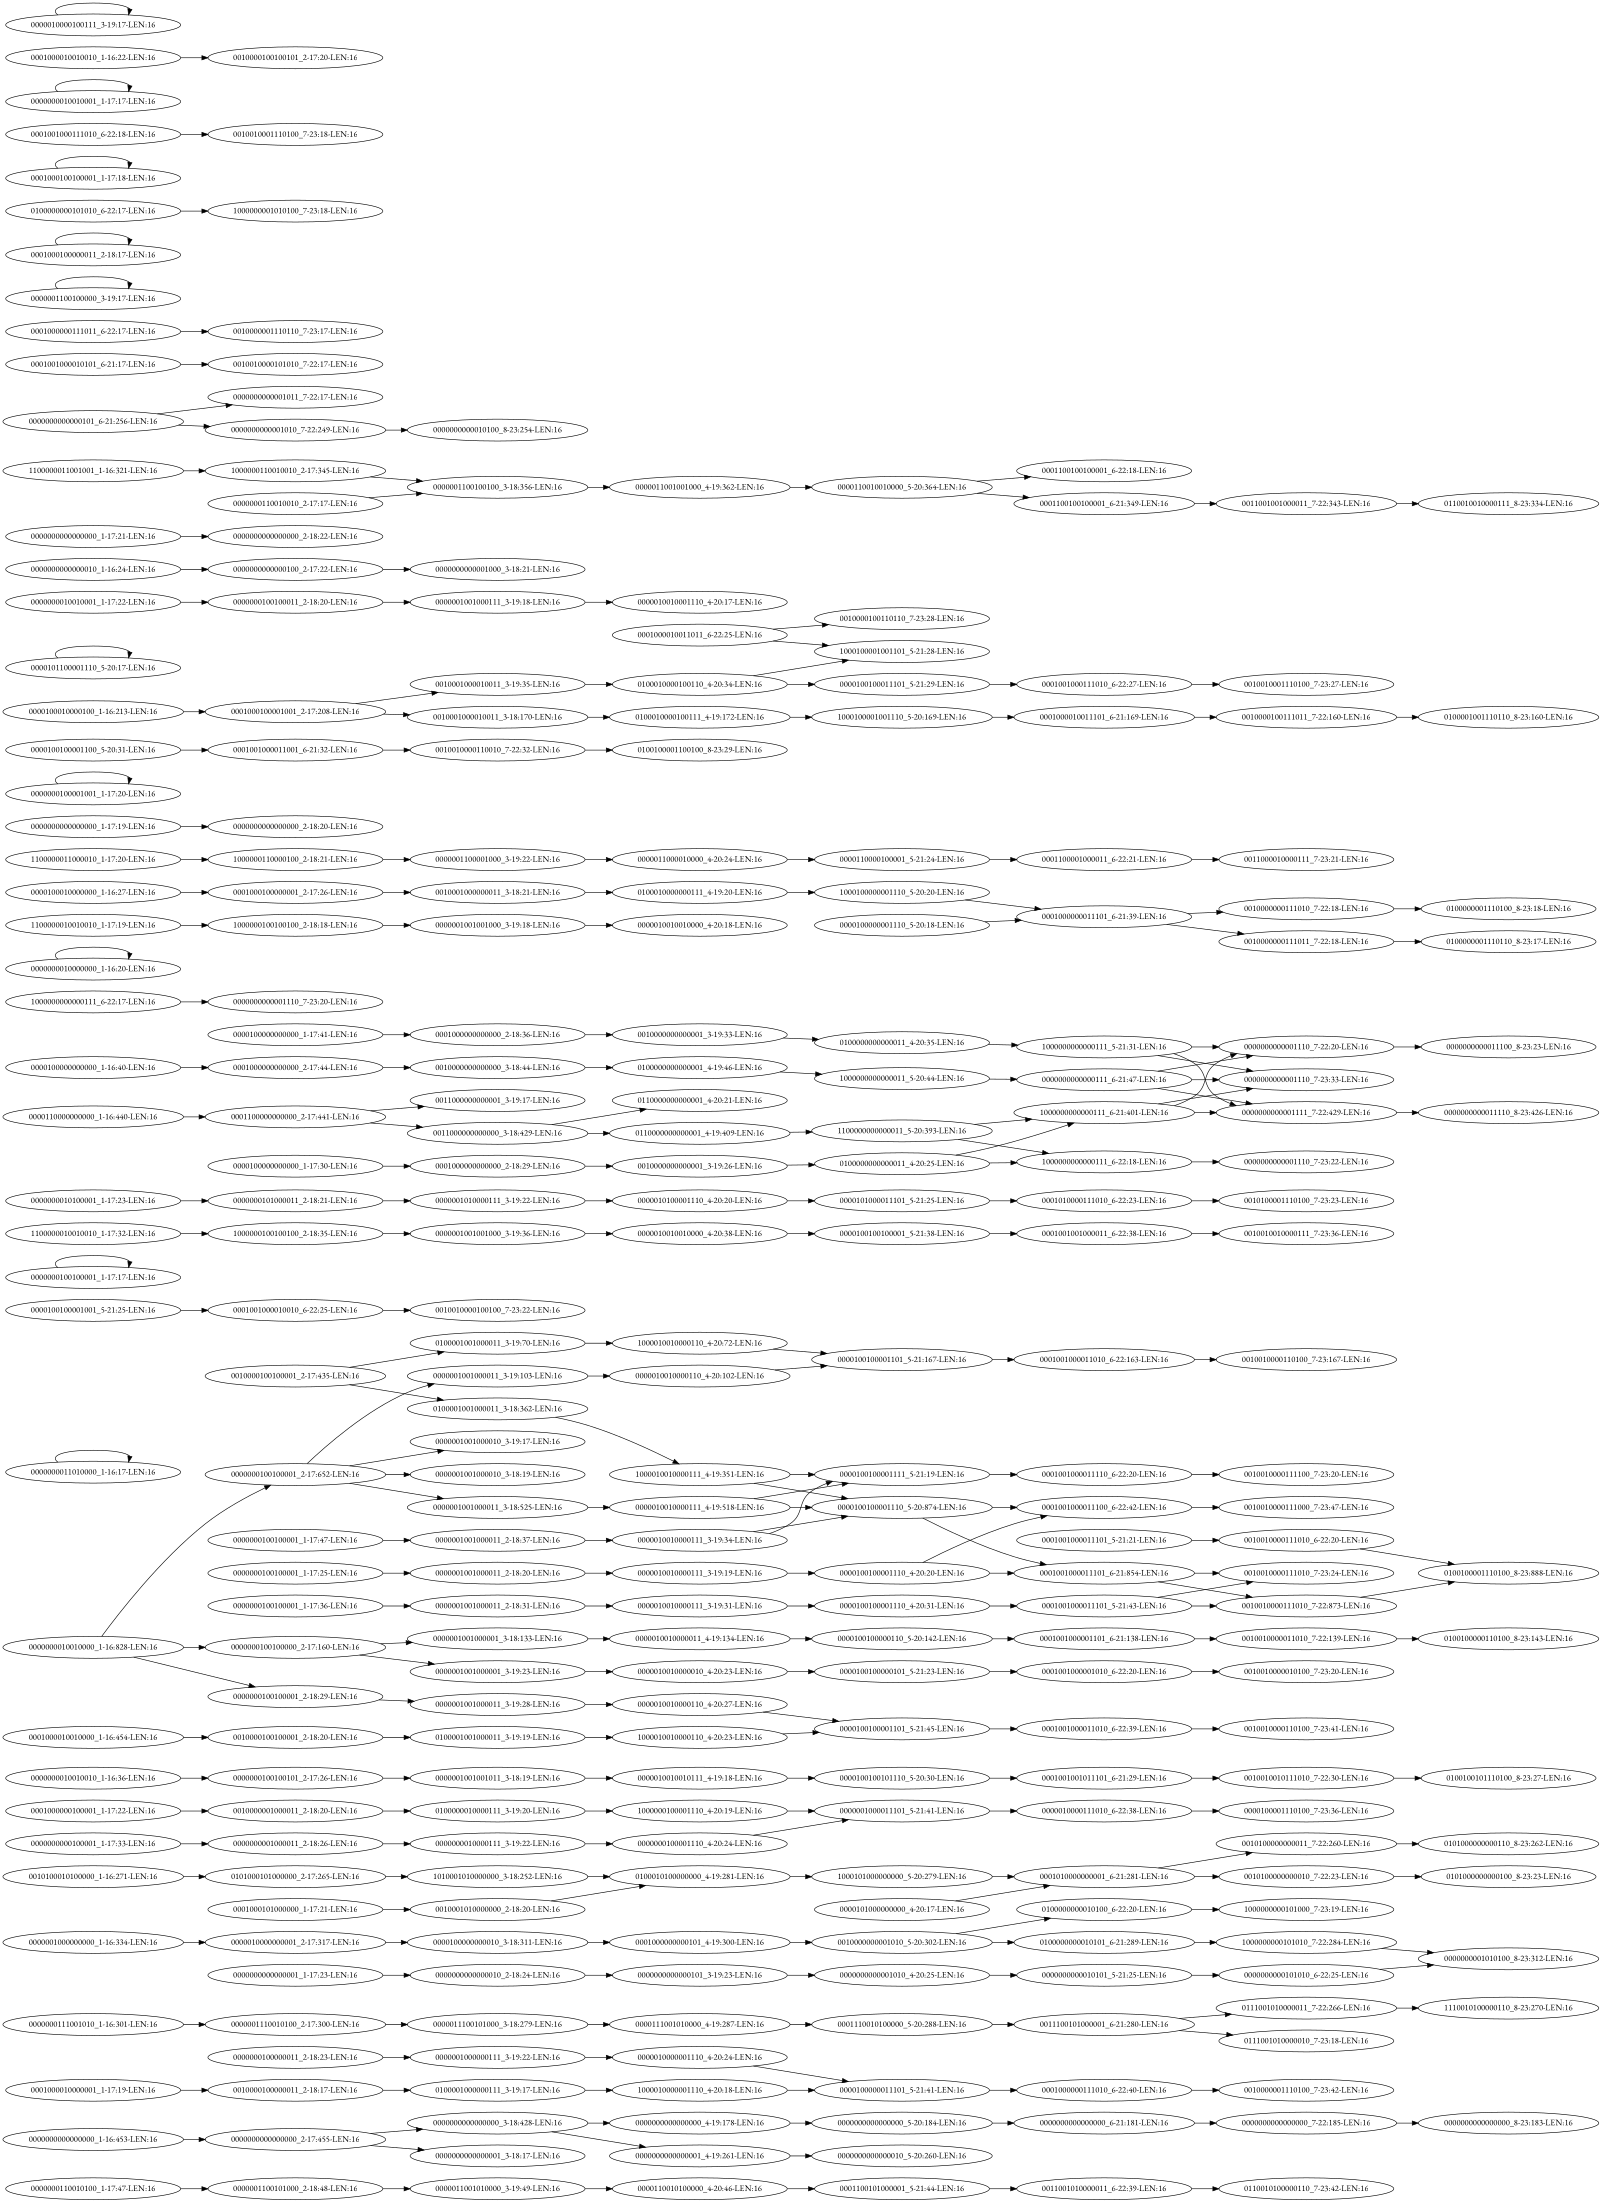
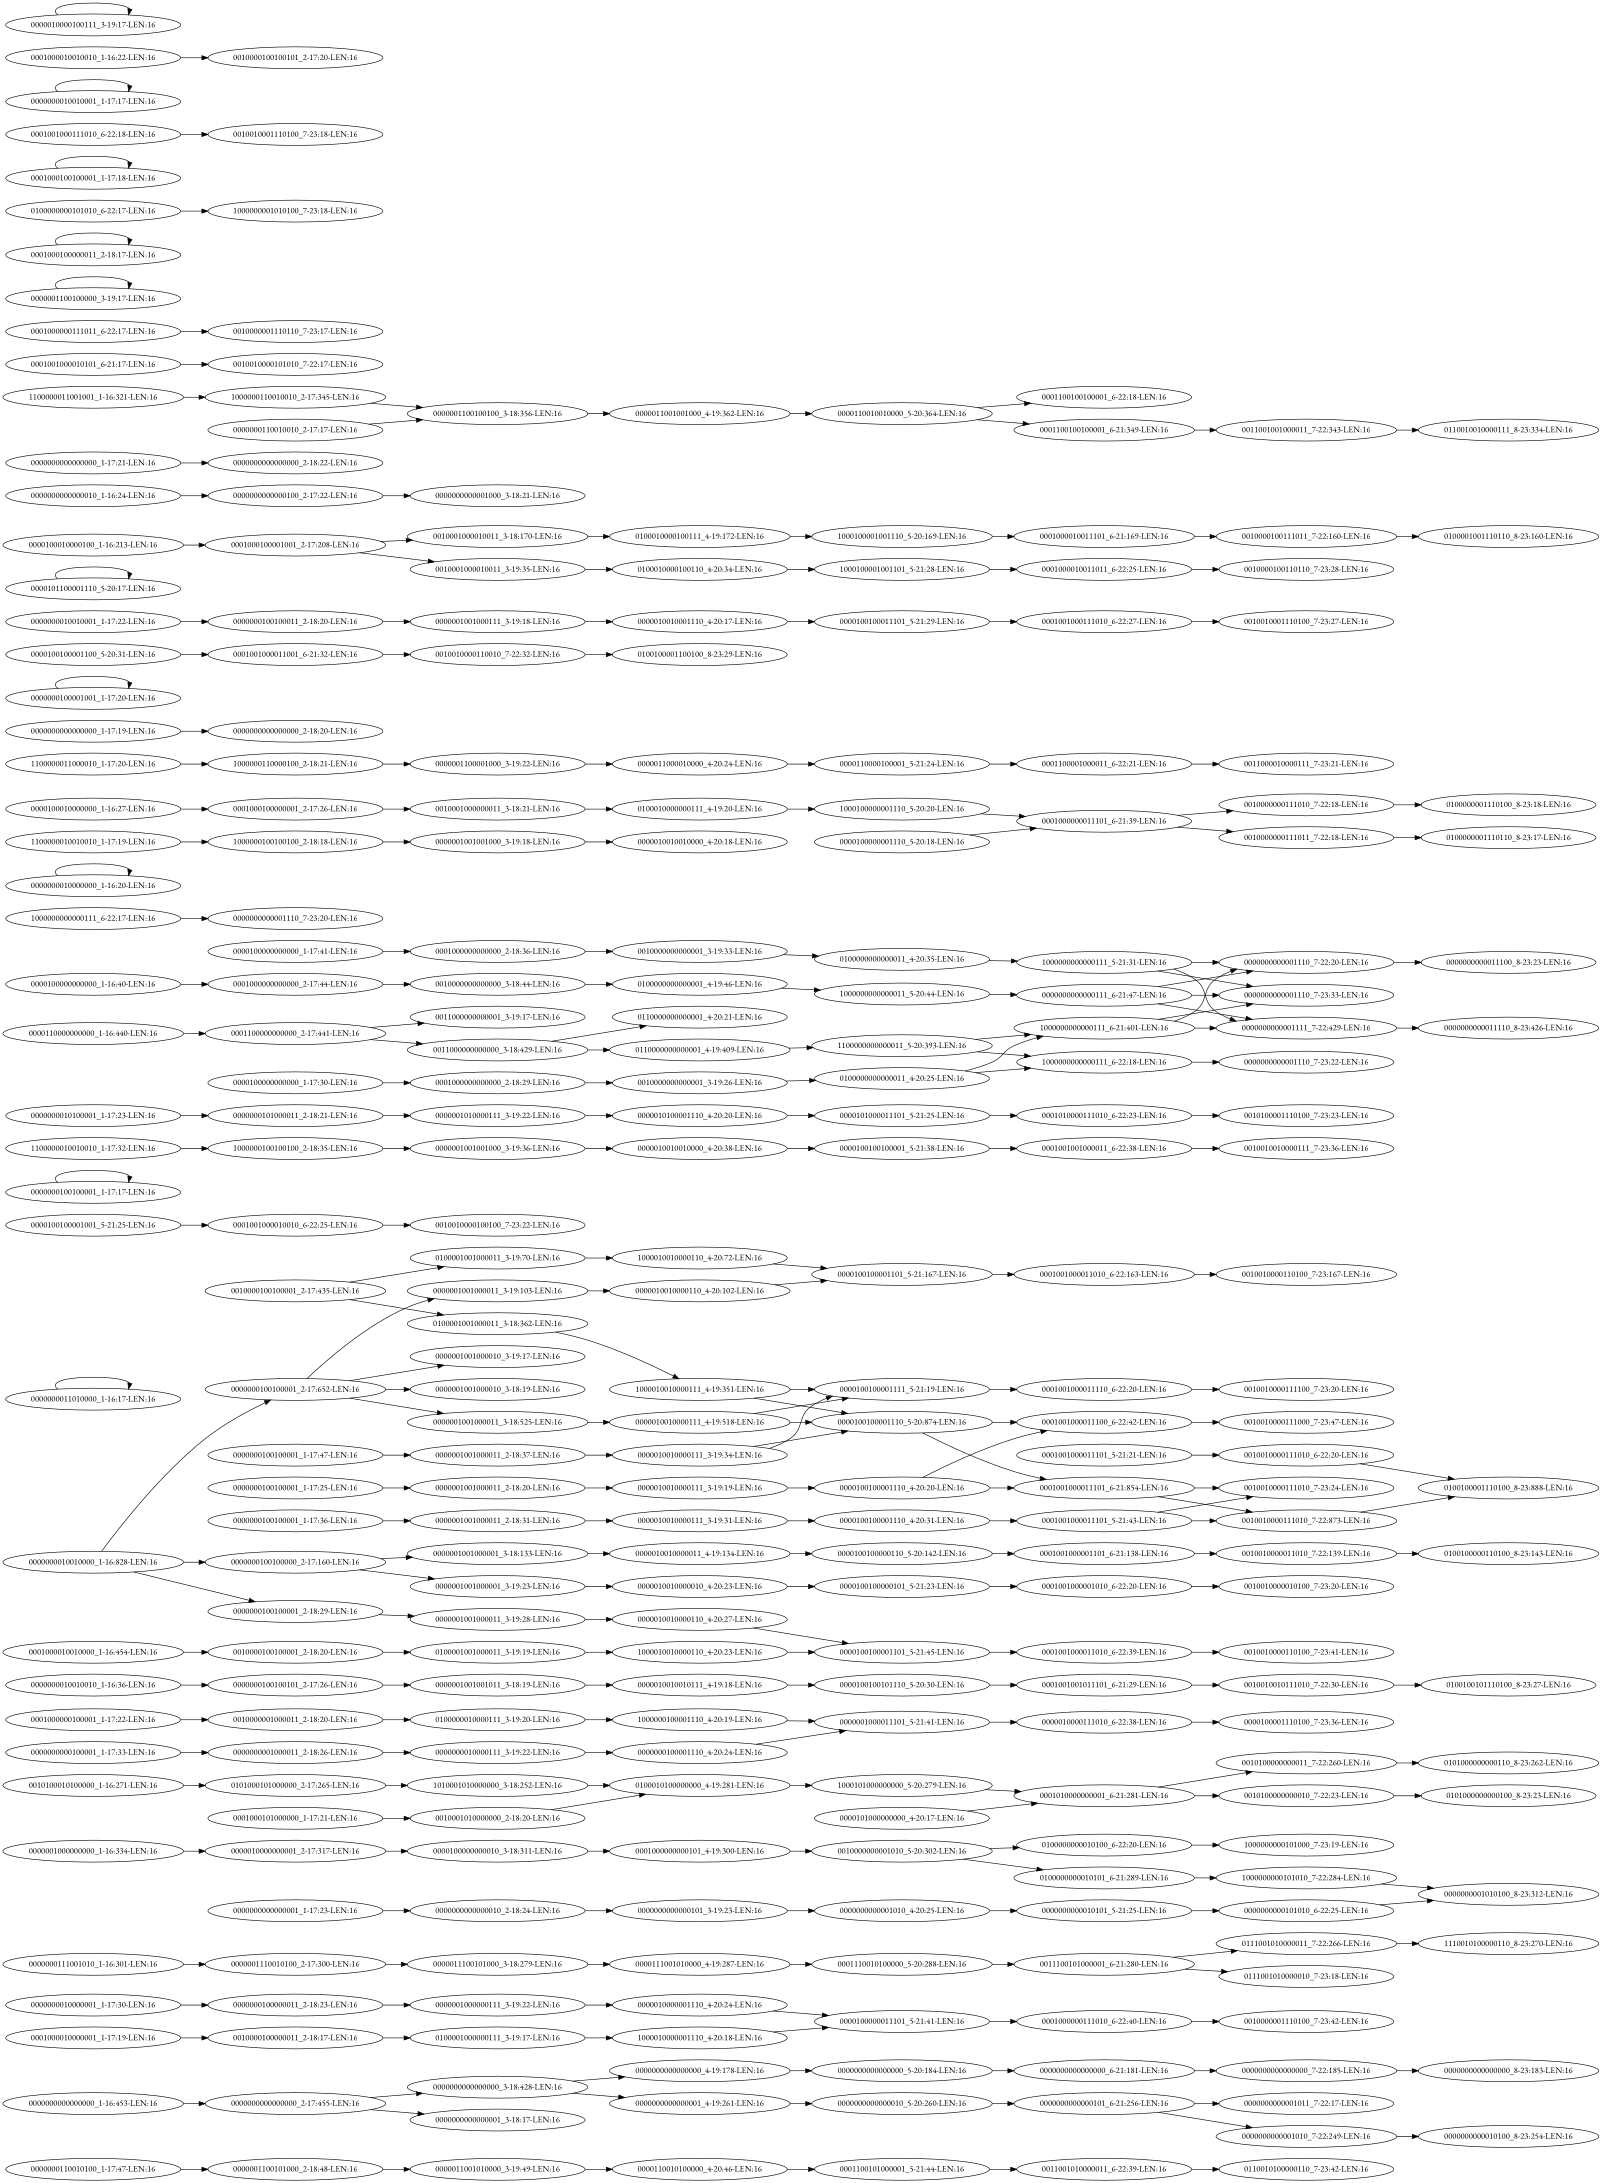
(798, 643) -> (1000, 569)
(798, 684) -> (798, 622)
none -> (93, 2005)
none -> (1000, 2104)
